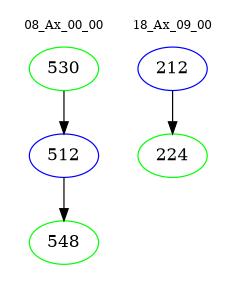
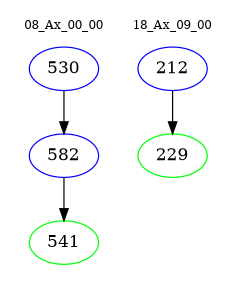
(64, 69) -> (64, 69)
(64, 156) -> (64, 156)
(173, 156) -> (173, 156)
(64, 243) -> (64, 243)
